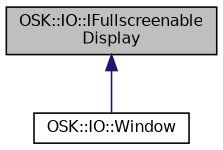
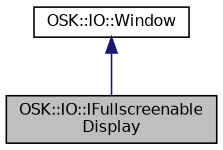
(112, 92) -> (112, 75)
